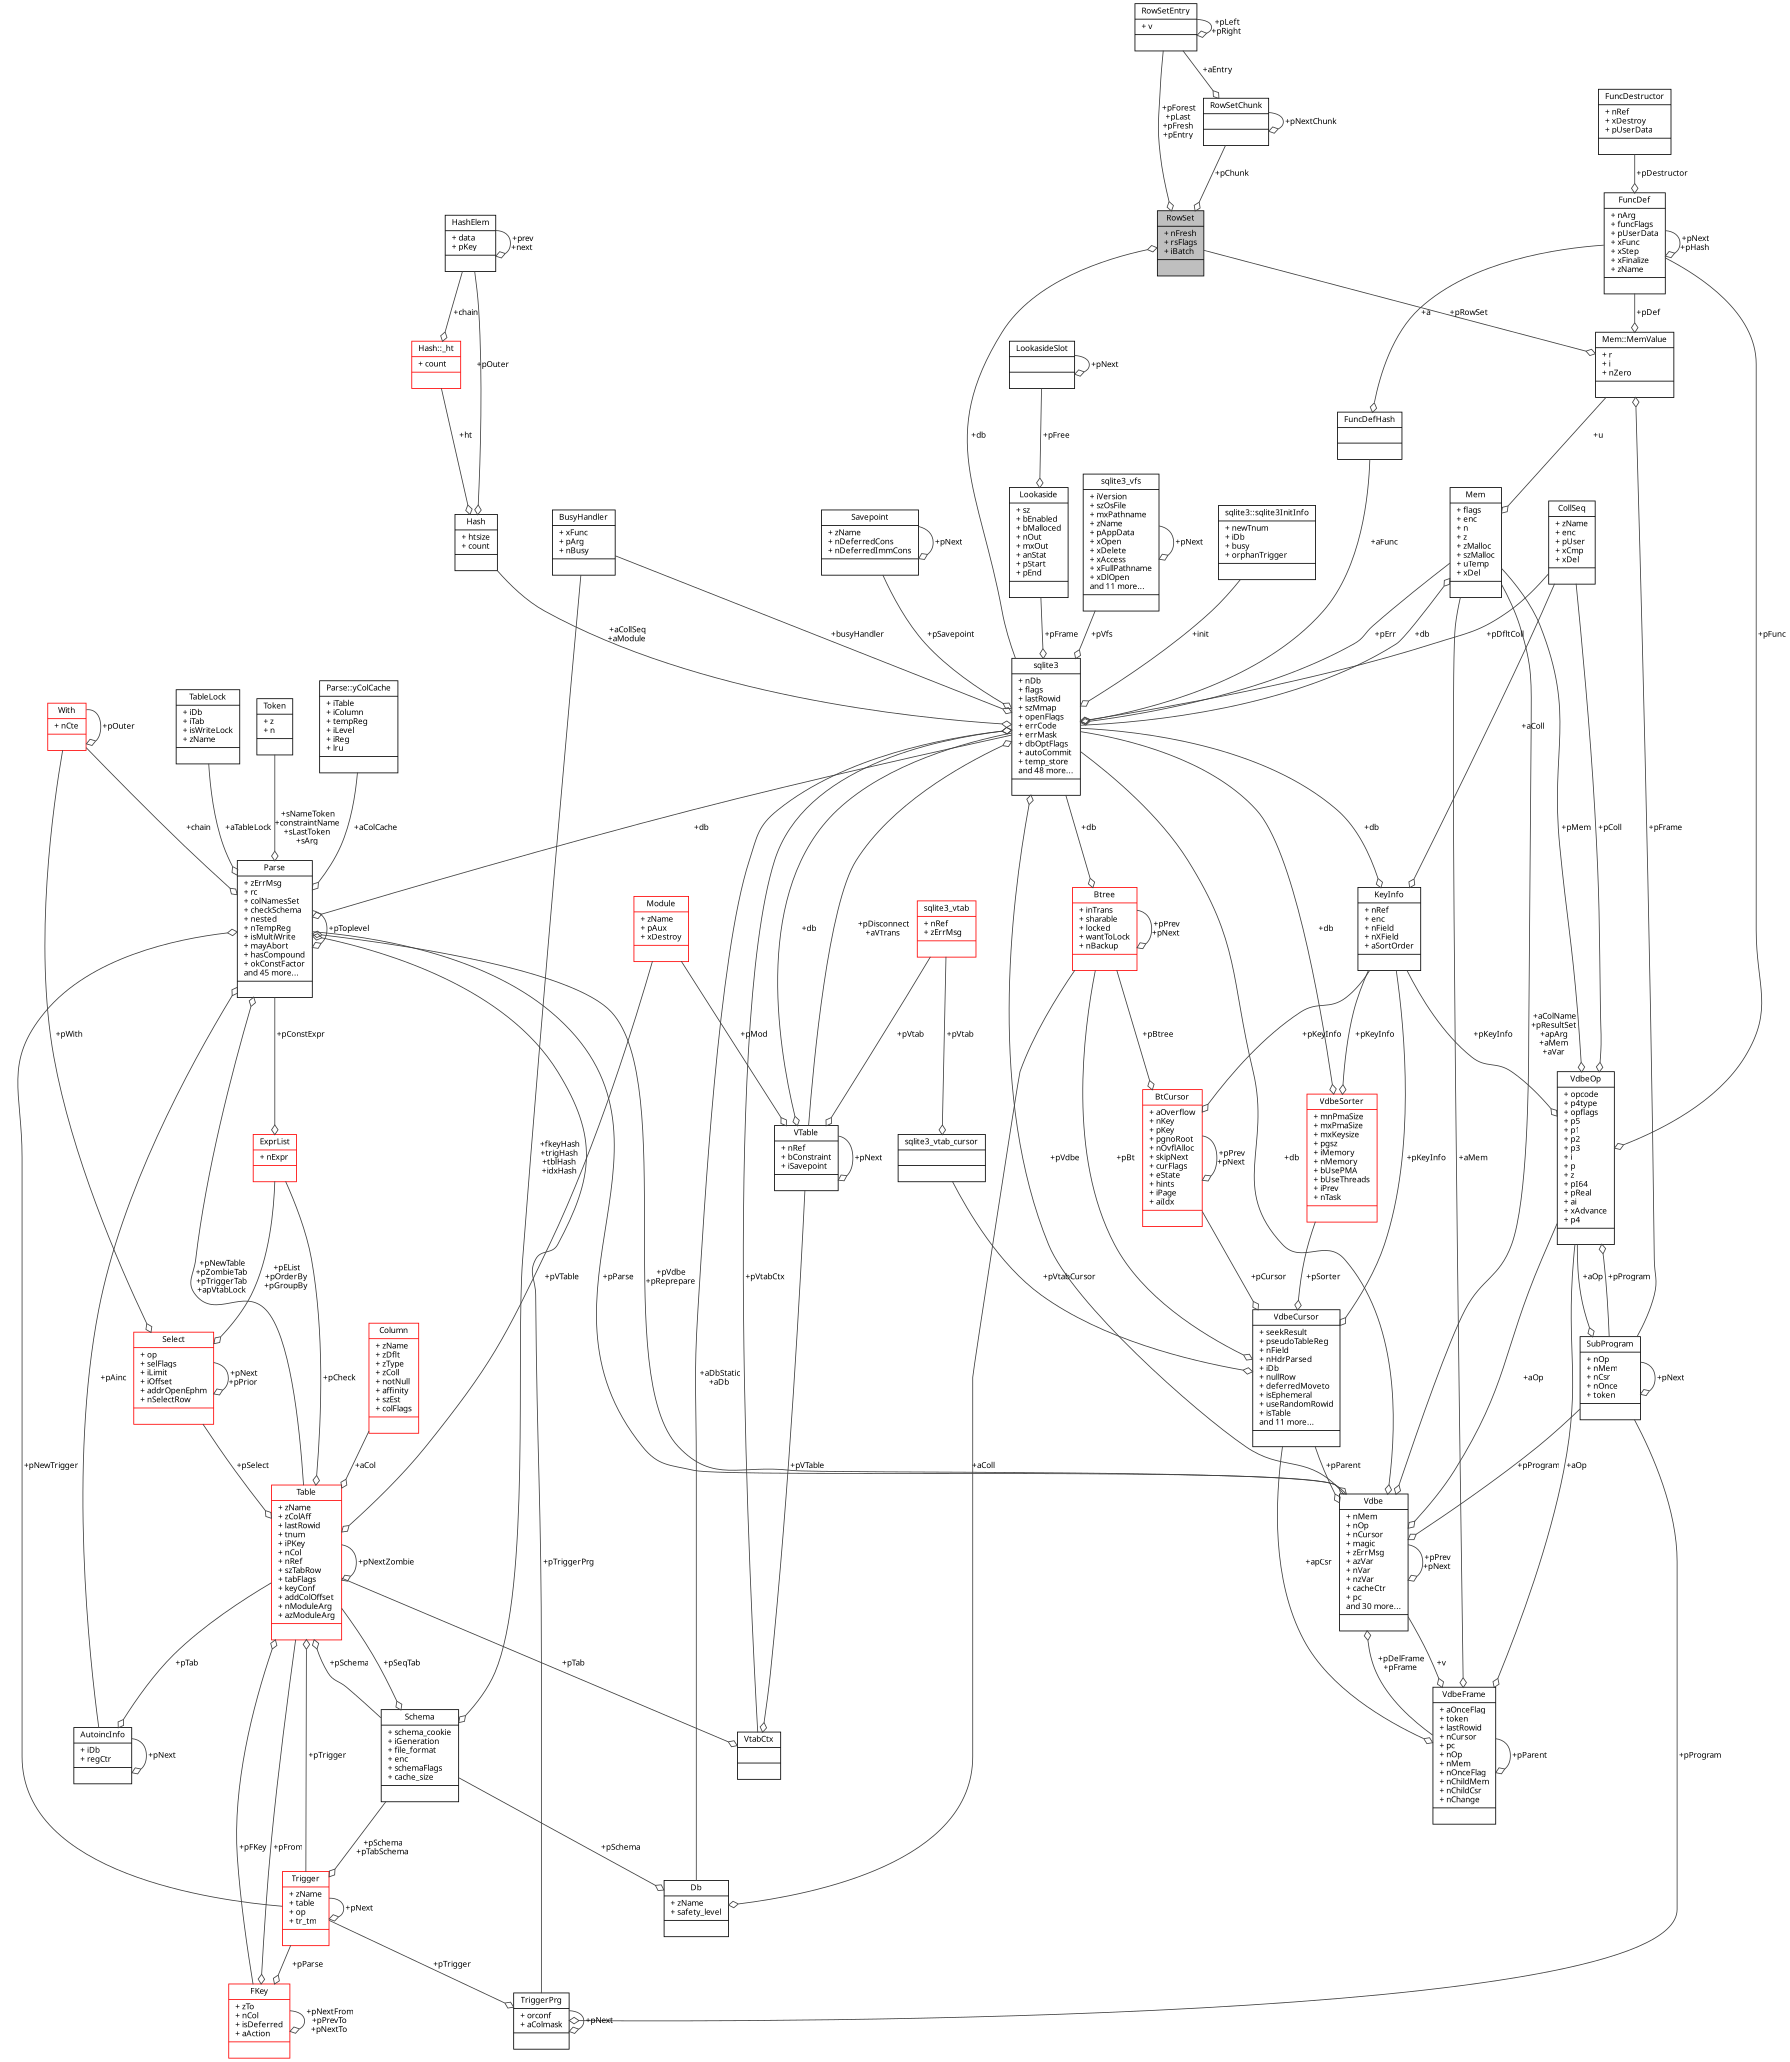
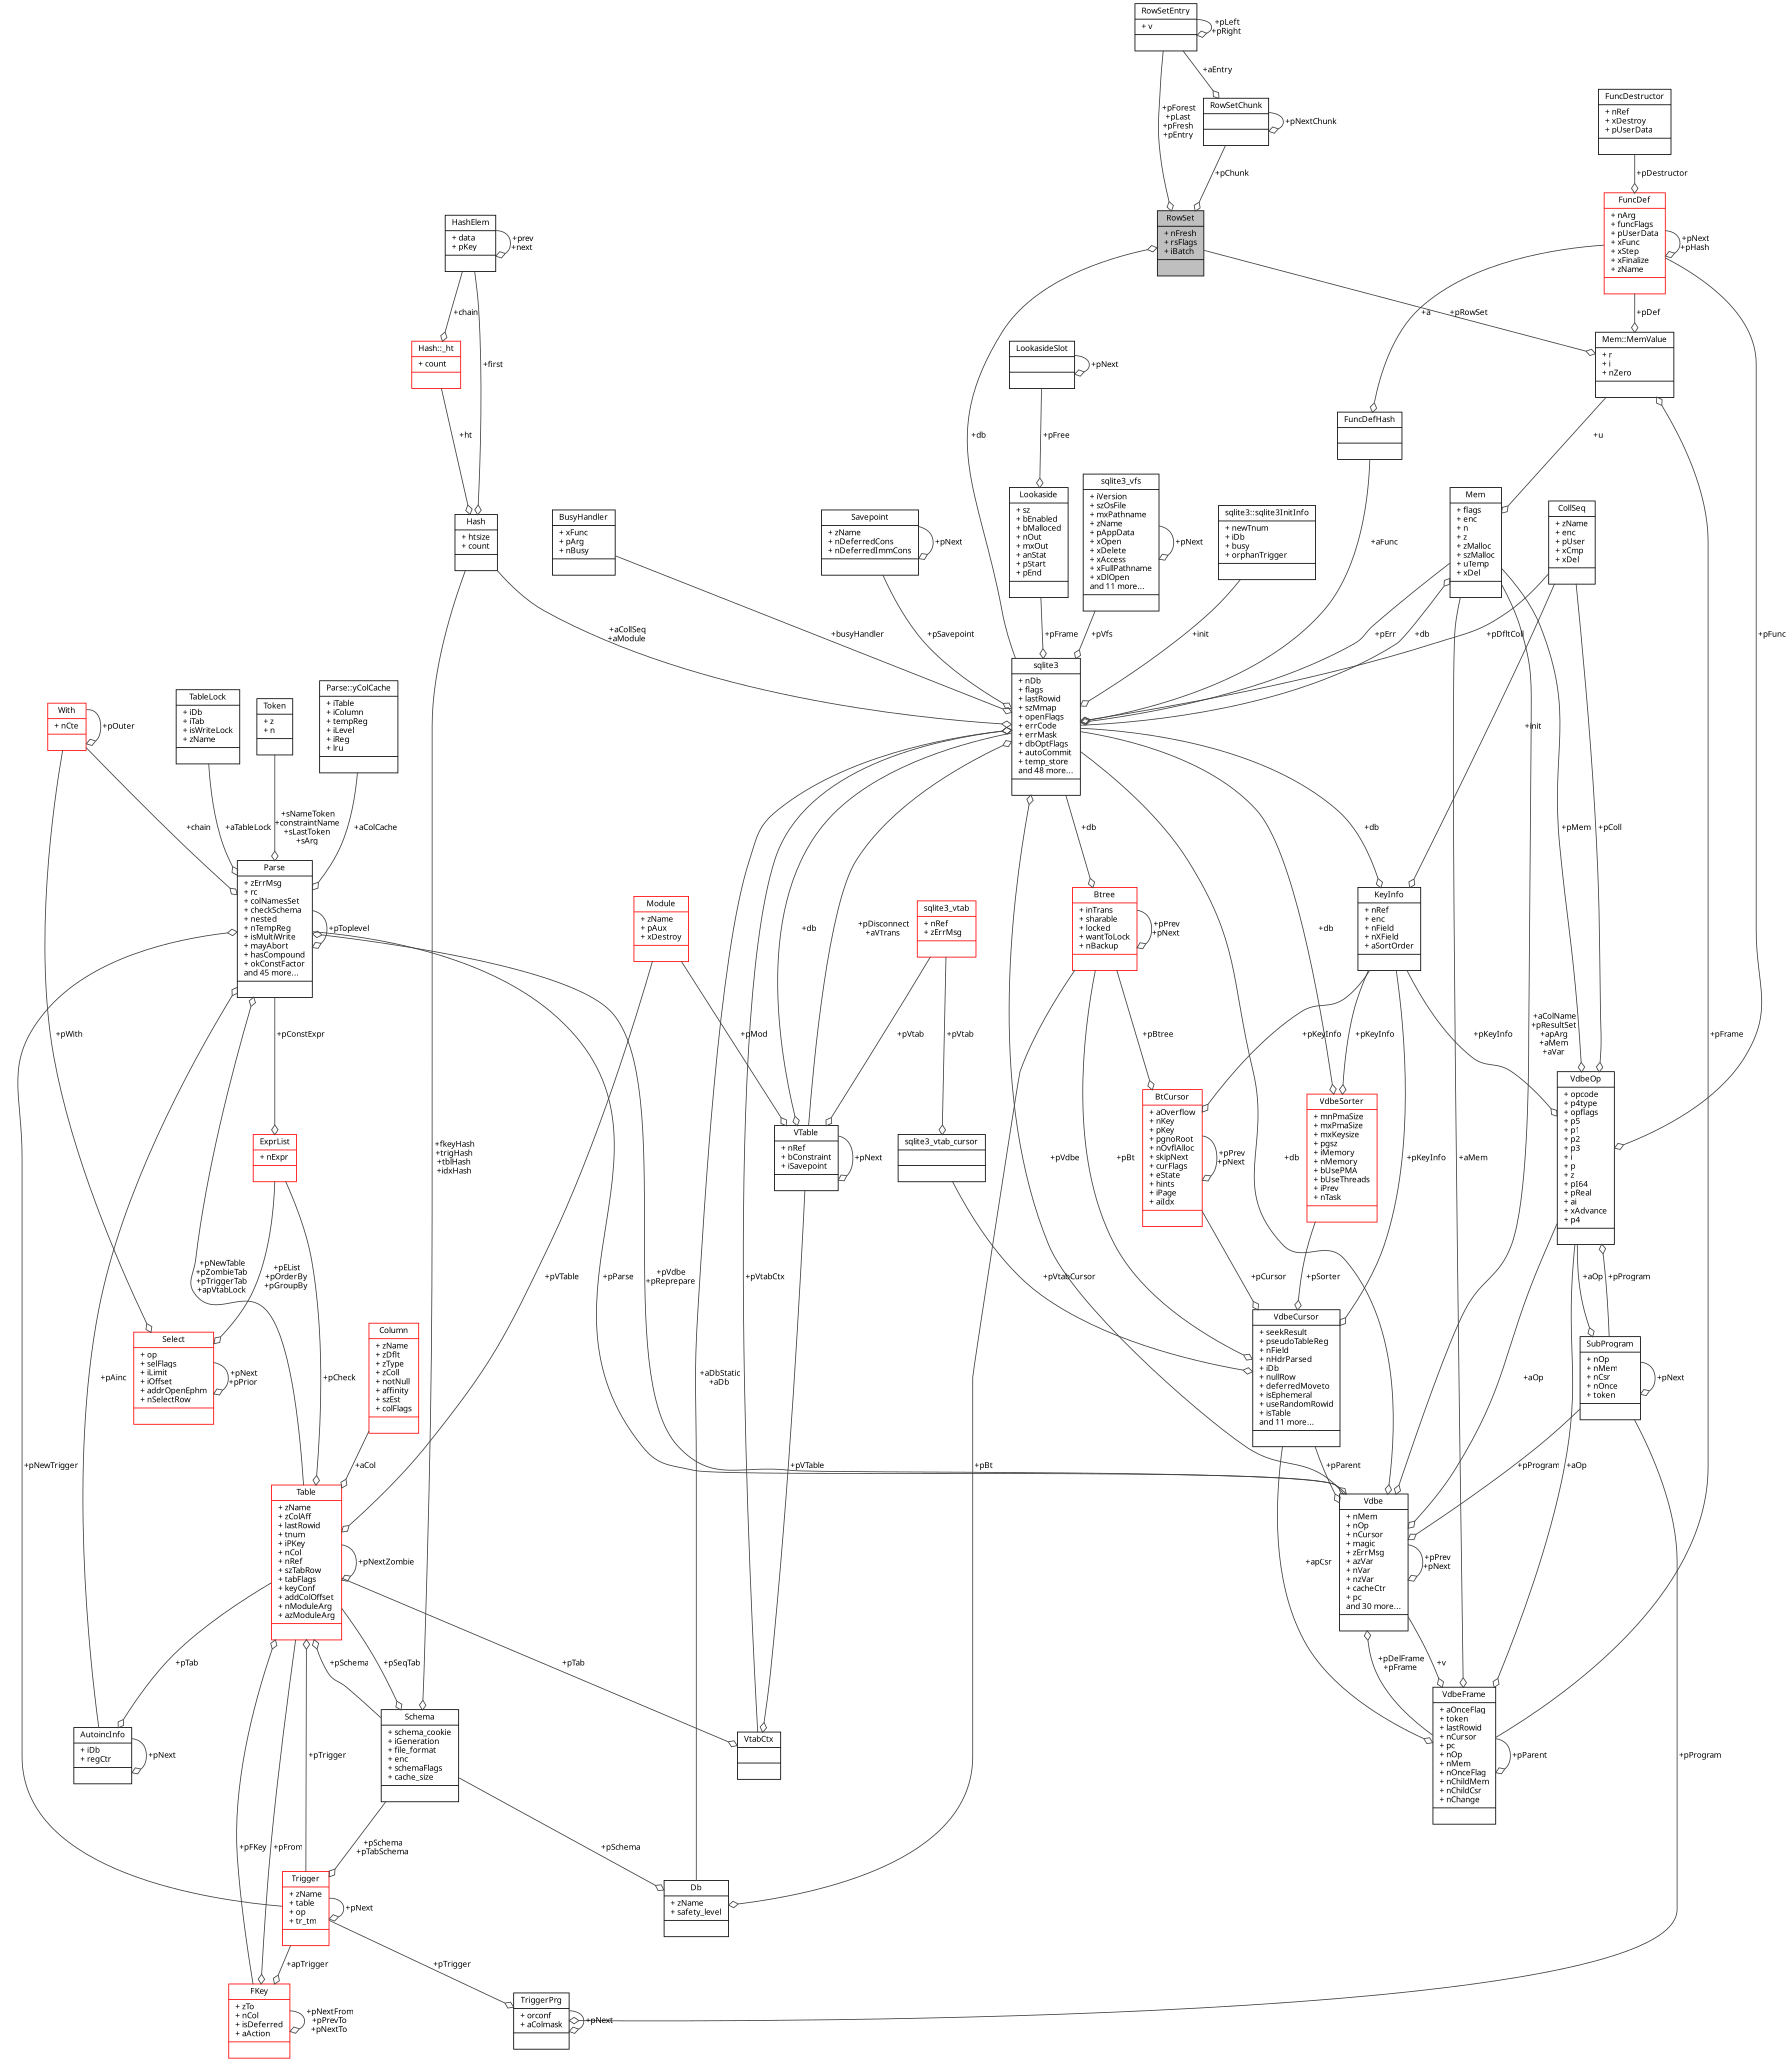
(1635, 243) -> (1635, 243)
(492, 365) -> (492, 365)
(1532, 727) -> (1532, 727)
(665, 817) -> none
(1648, 874) -> (1708, 1111)
(531, 1150) -> (432, 1133)
(537, 1381) -> none
(983, 1466) -> (983, 1466)
(233, 1468) -> none
(307, 1965) -> (307, 1965)
